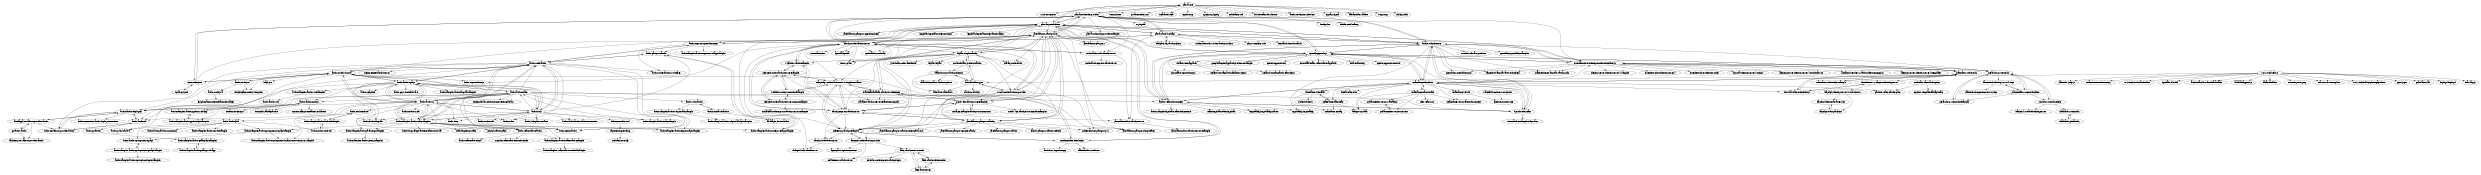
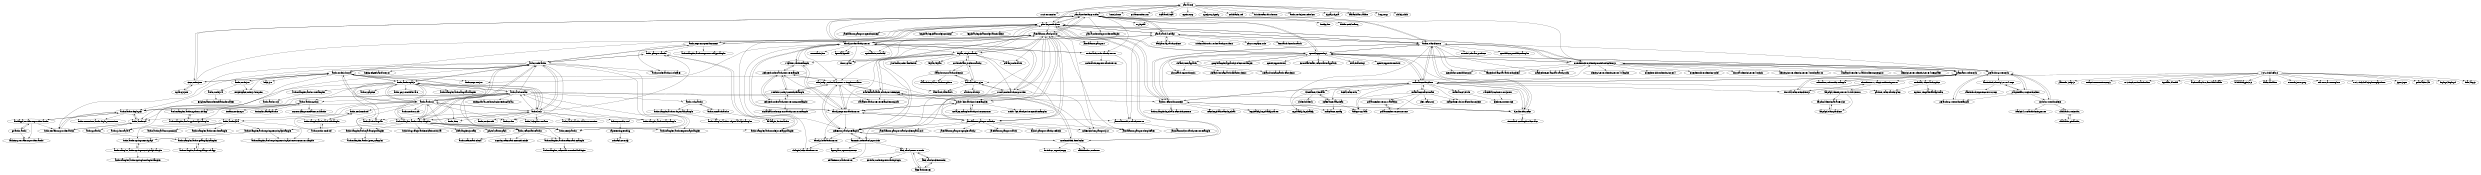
(474, 83) -> (474, 83)
(1239, 106) -> none
